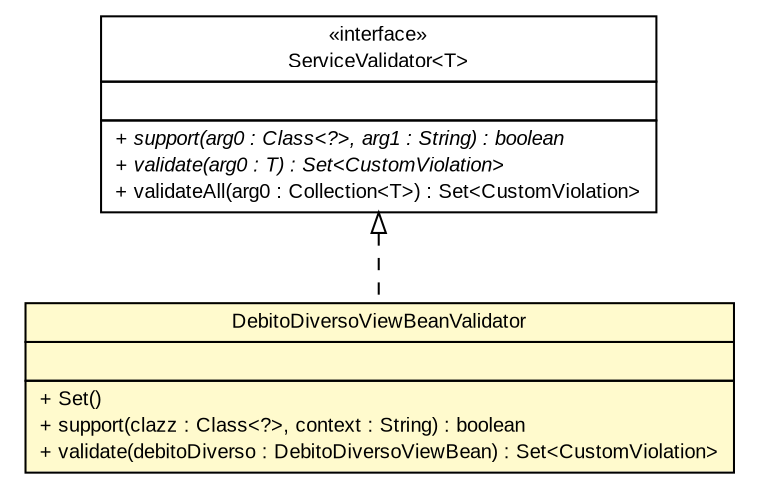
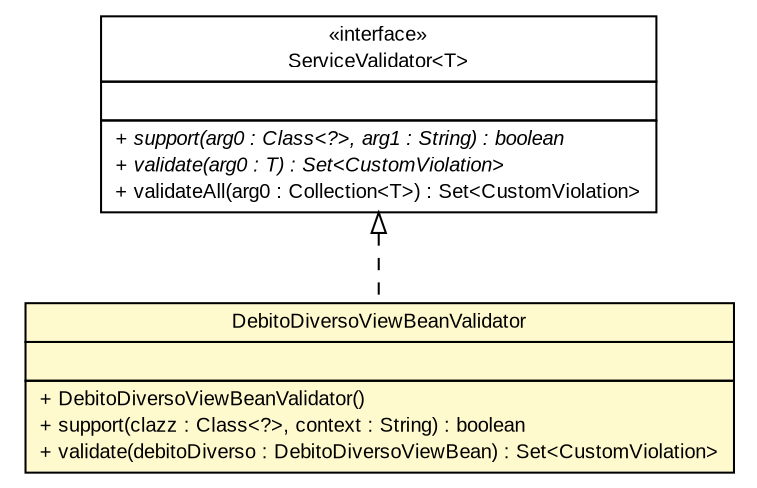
(71, 399) -> (203, 399)
